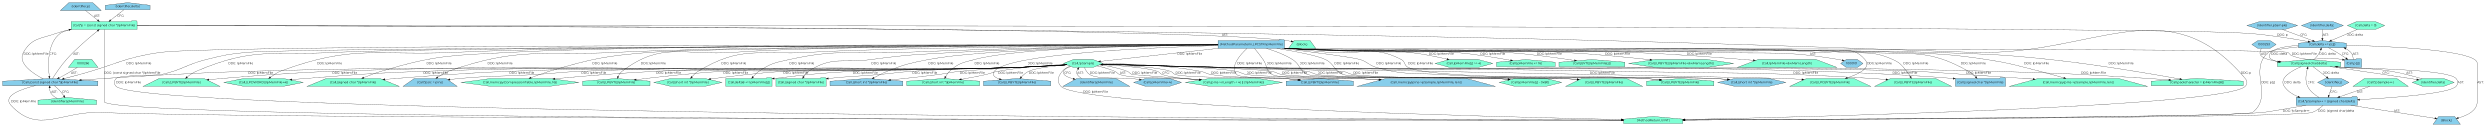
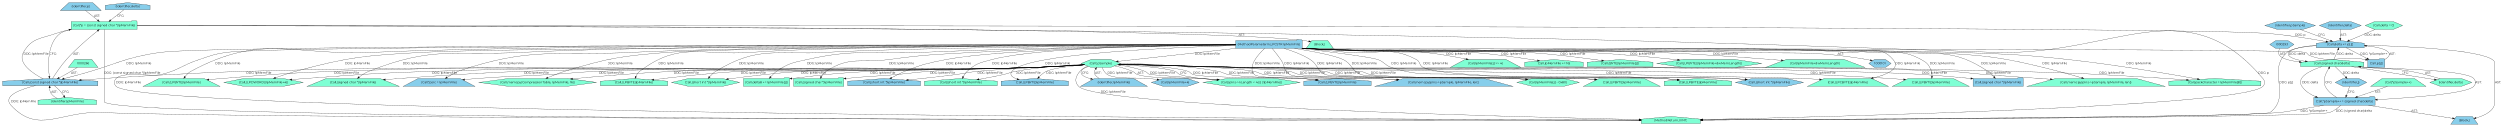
(2346, 54) -> (2374, 54)
(1464, 63) -> (1486, 63)
(430, 82) -> (439, 82)
